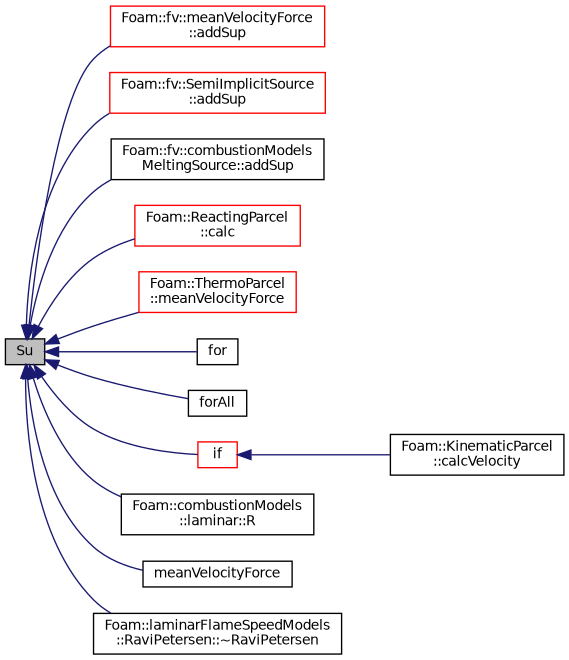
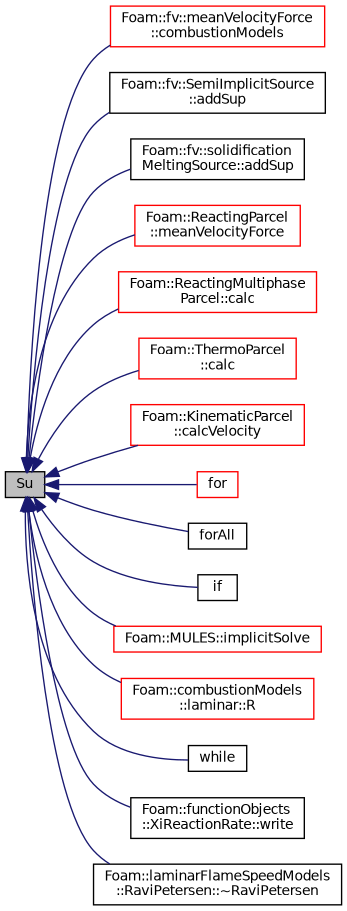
(218, 26) -> (218, 26)
(218, 93) -> (218, 93)
(218, 159) -> (218, 159)
(218, 226) -> (218, 226)
none -> (218, 292)
(218, 292) -> (218, 359)
(218, 352) -> (218, 485)
(218, 455) -> (218, 588)
(321, 455) -> (98, 458)
(477, 455) -> (218, 425)
(218, 514) -> (218, 699)
(218, 574) -> (218, 758)
none -> (218, 639)
none -> (218, 818)
